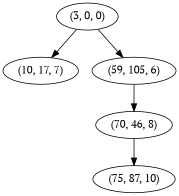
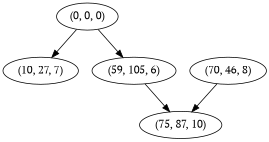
(87, 17) -> (87, 17)
(41, 71) -> (41, 71)
(134, 94) -> (155, 95)
